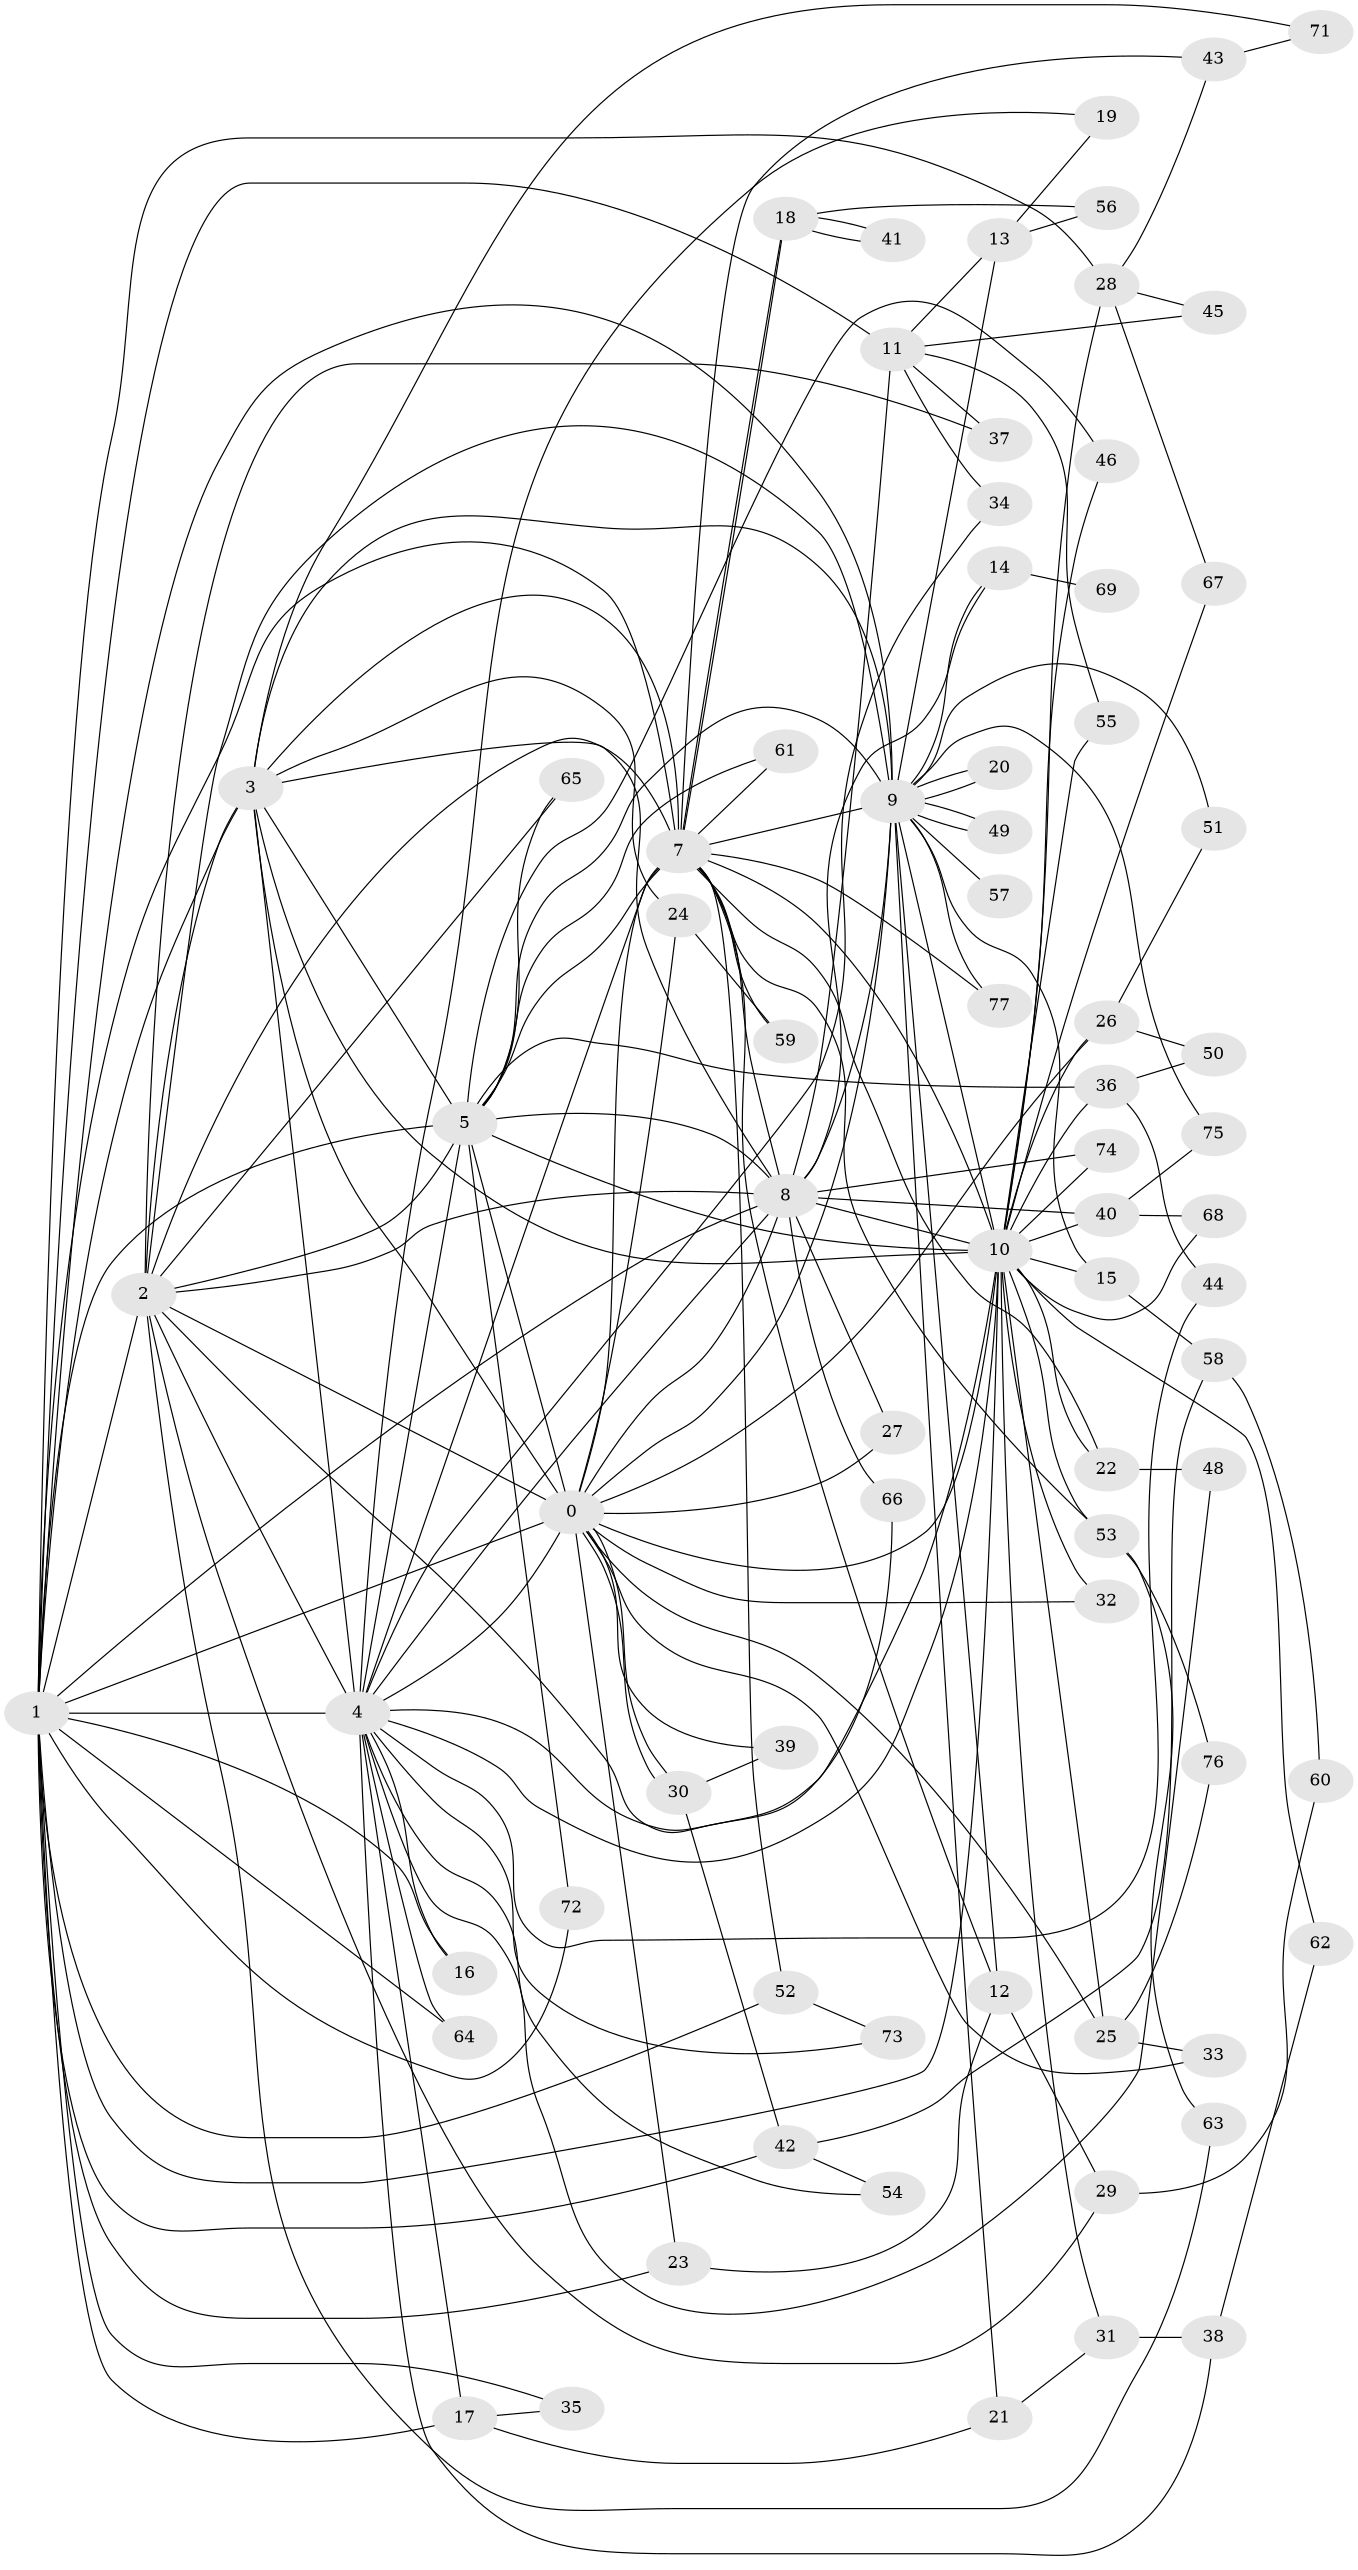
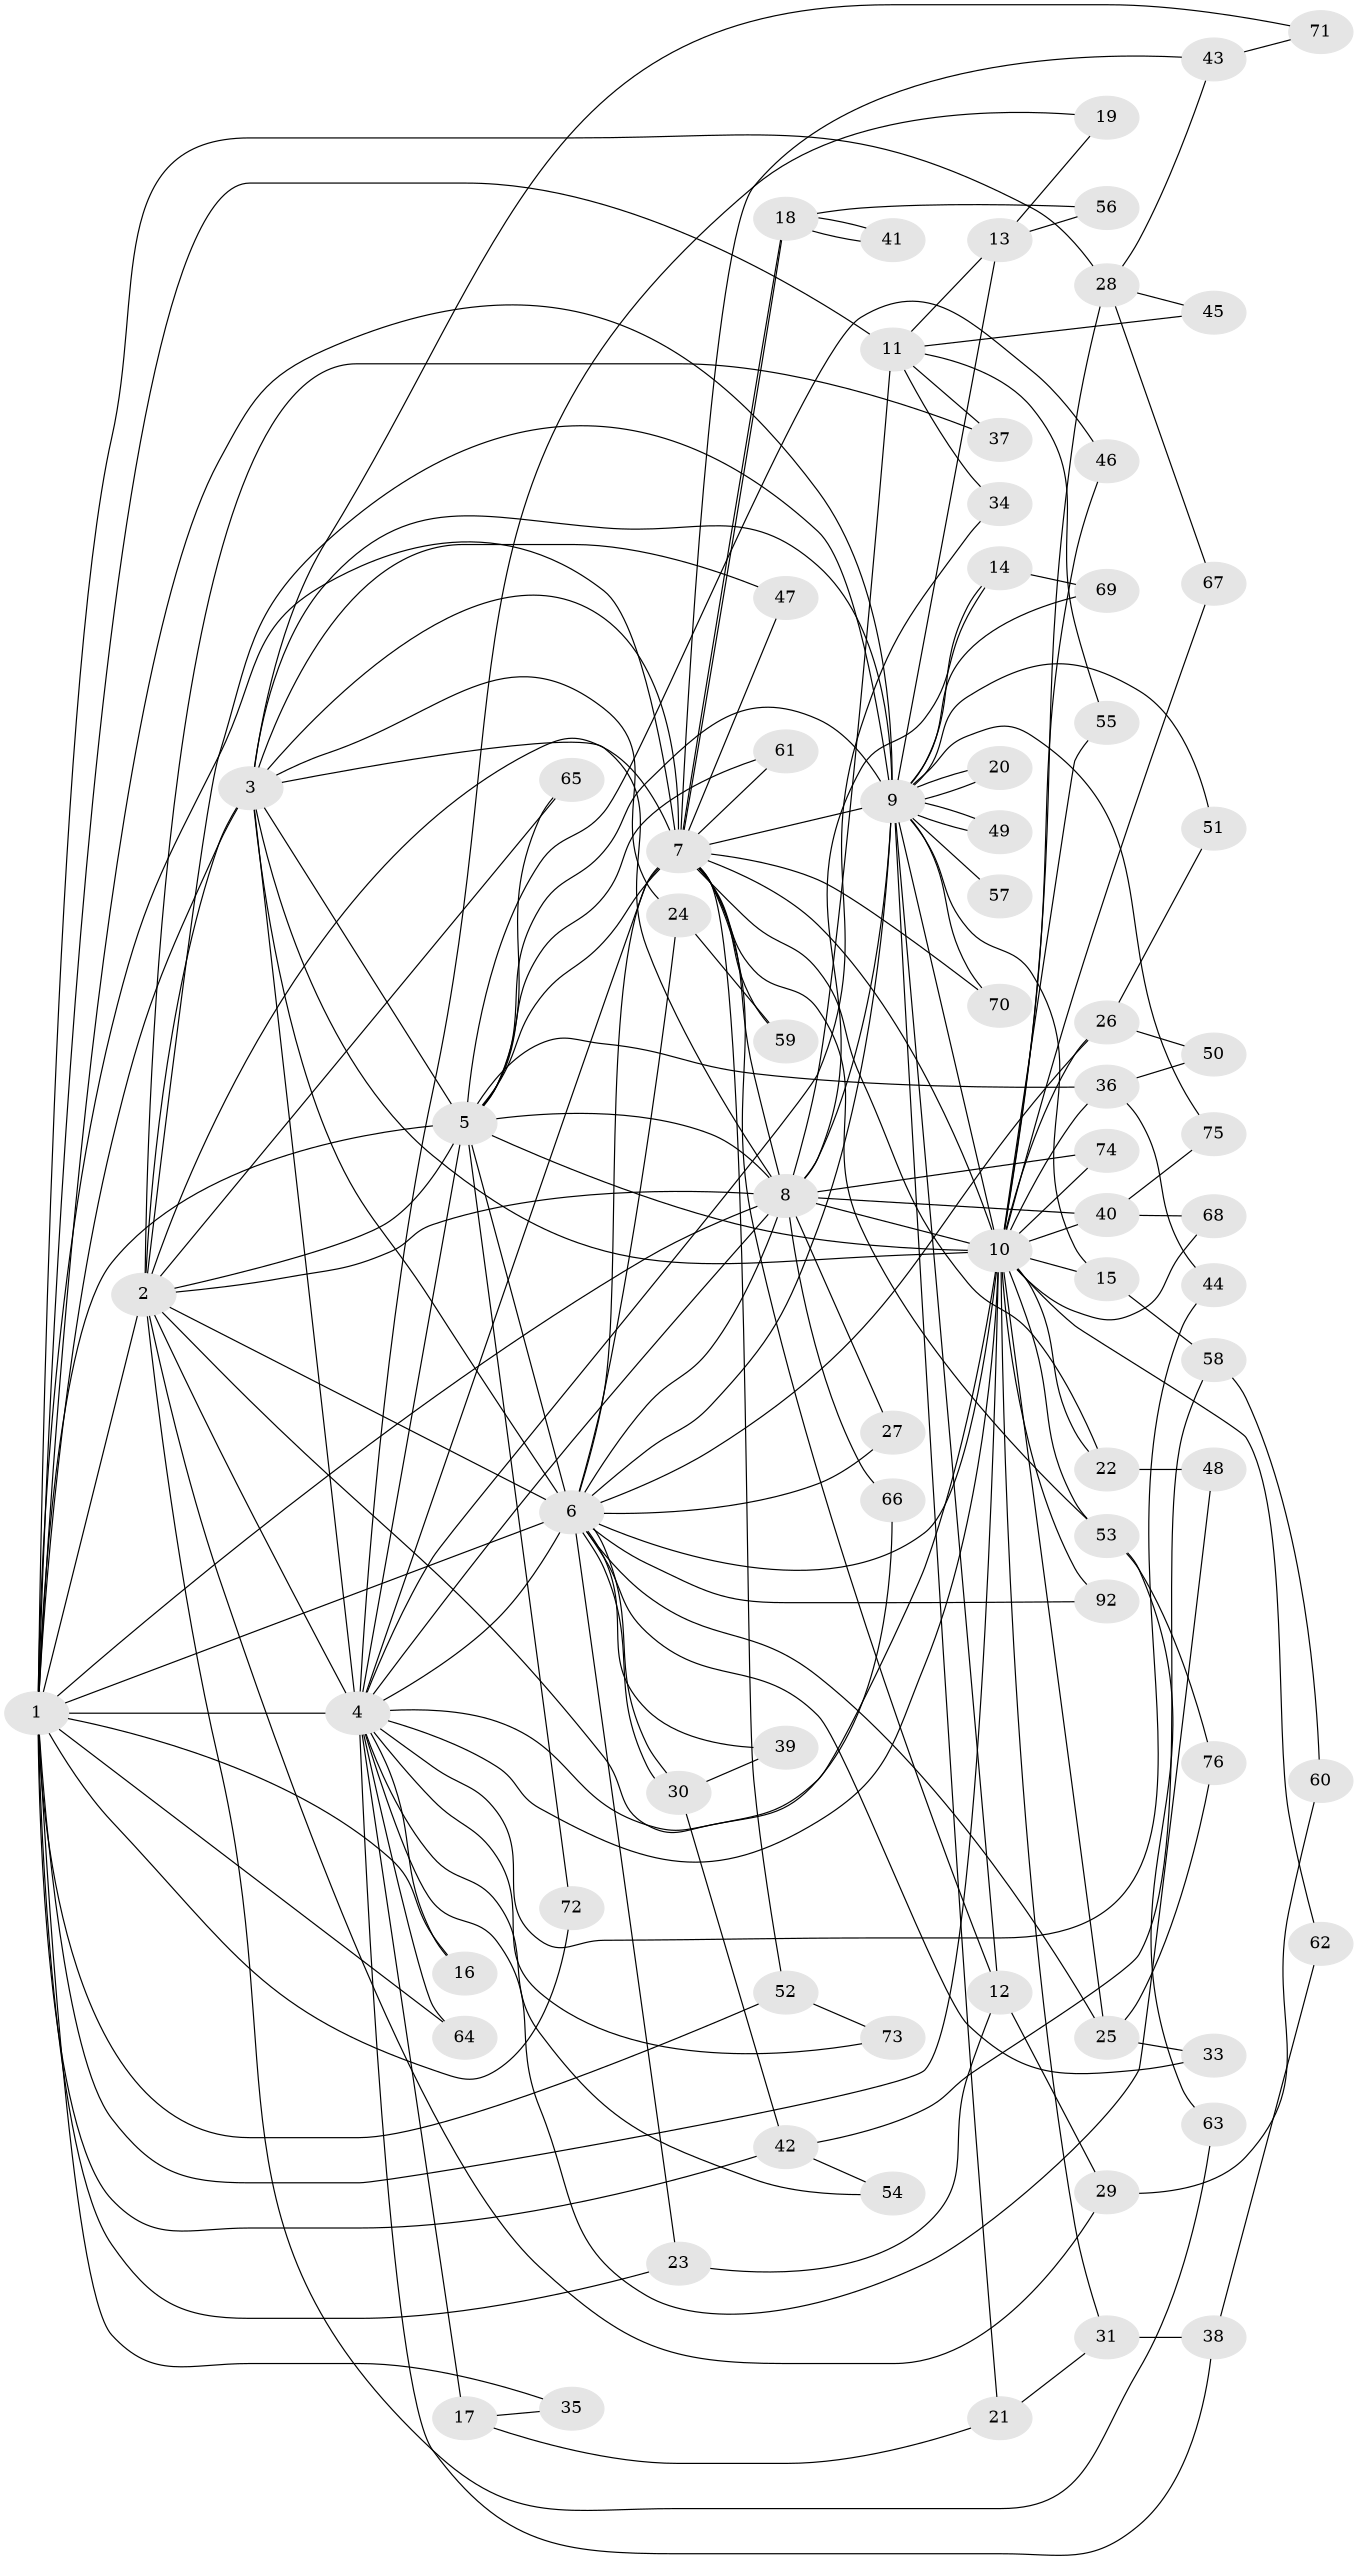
none -> (786, 598)
none -> (960, 661)
(1000, 1006) -> (1000, 1006)
(572, 1512) -> (572, 1512)
(1107, 1602) -> (1107, 1602)
(75, 2229) -> none
